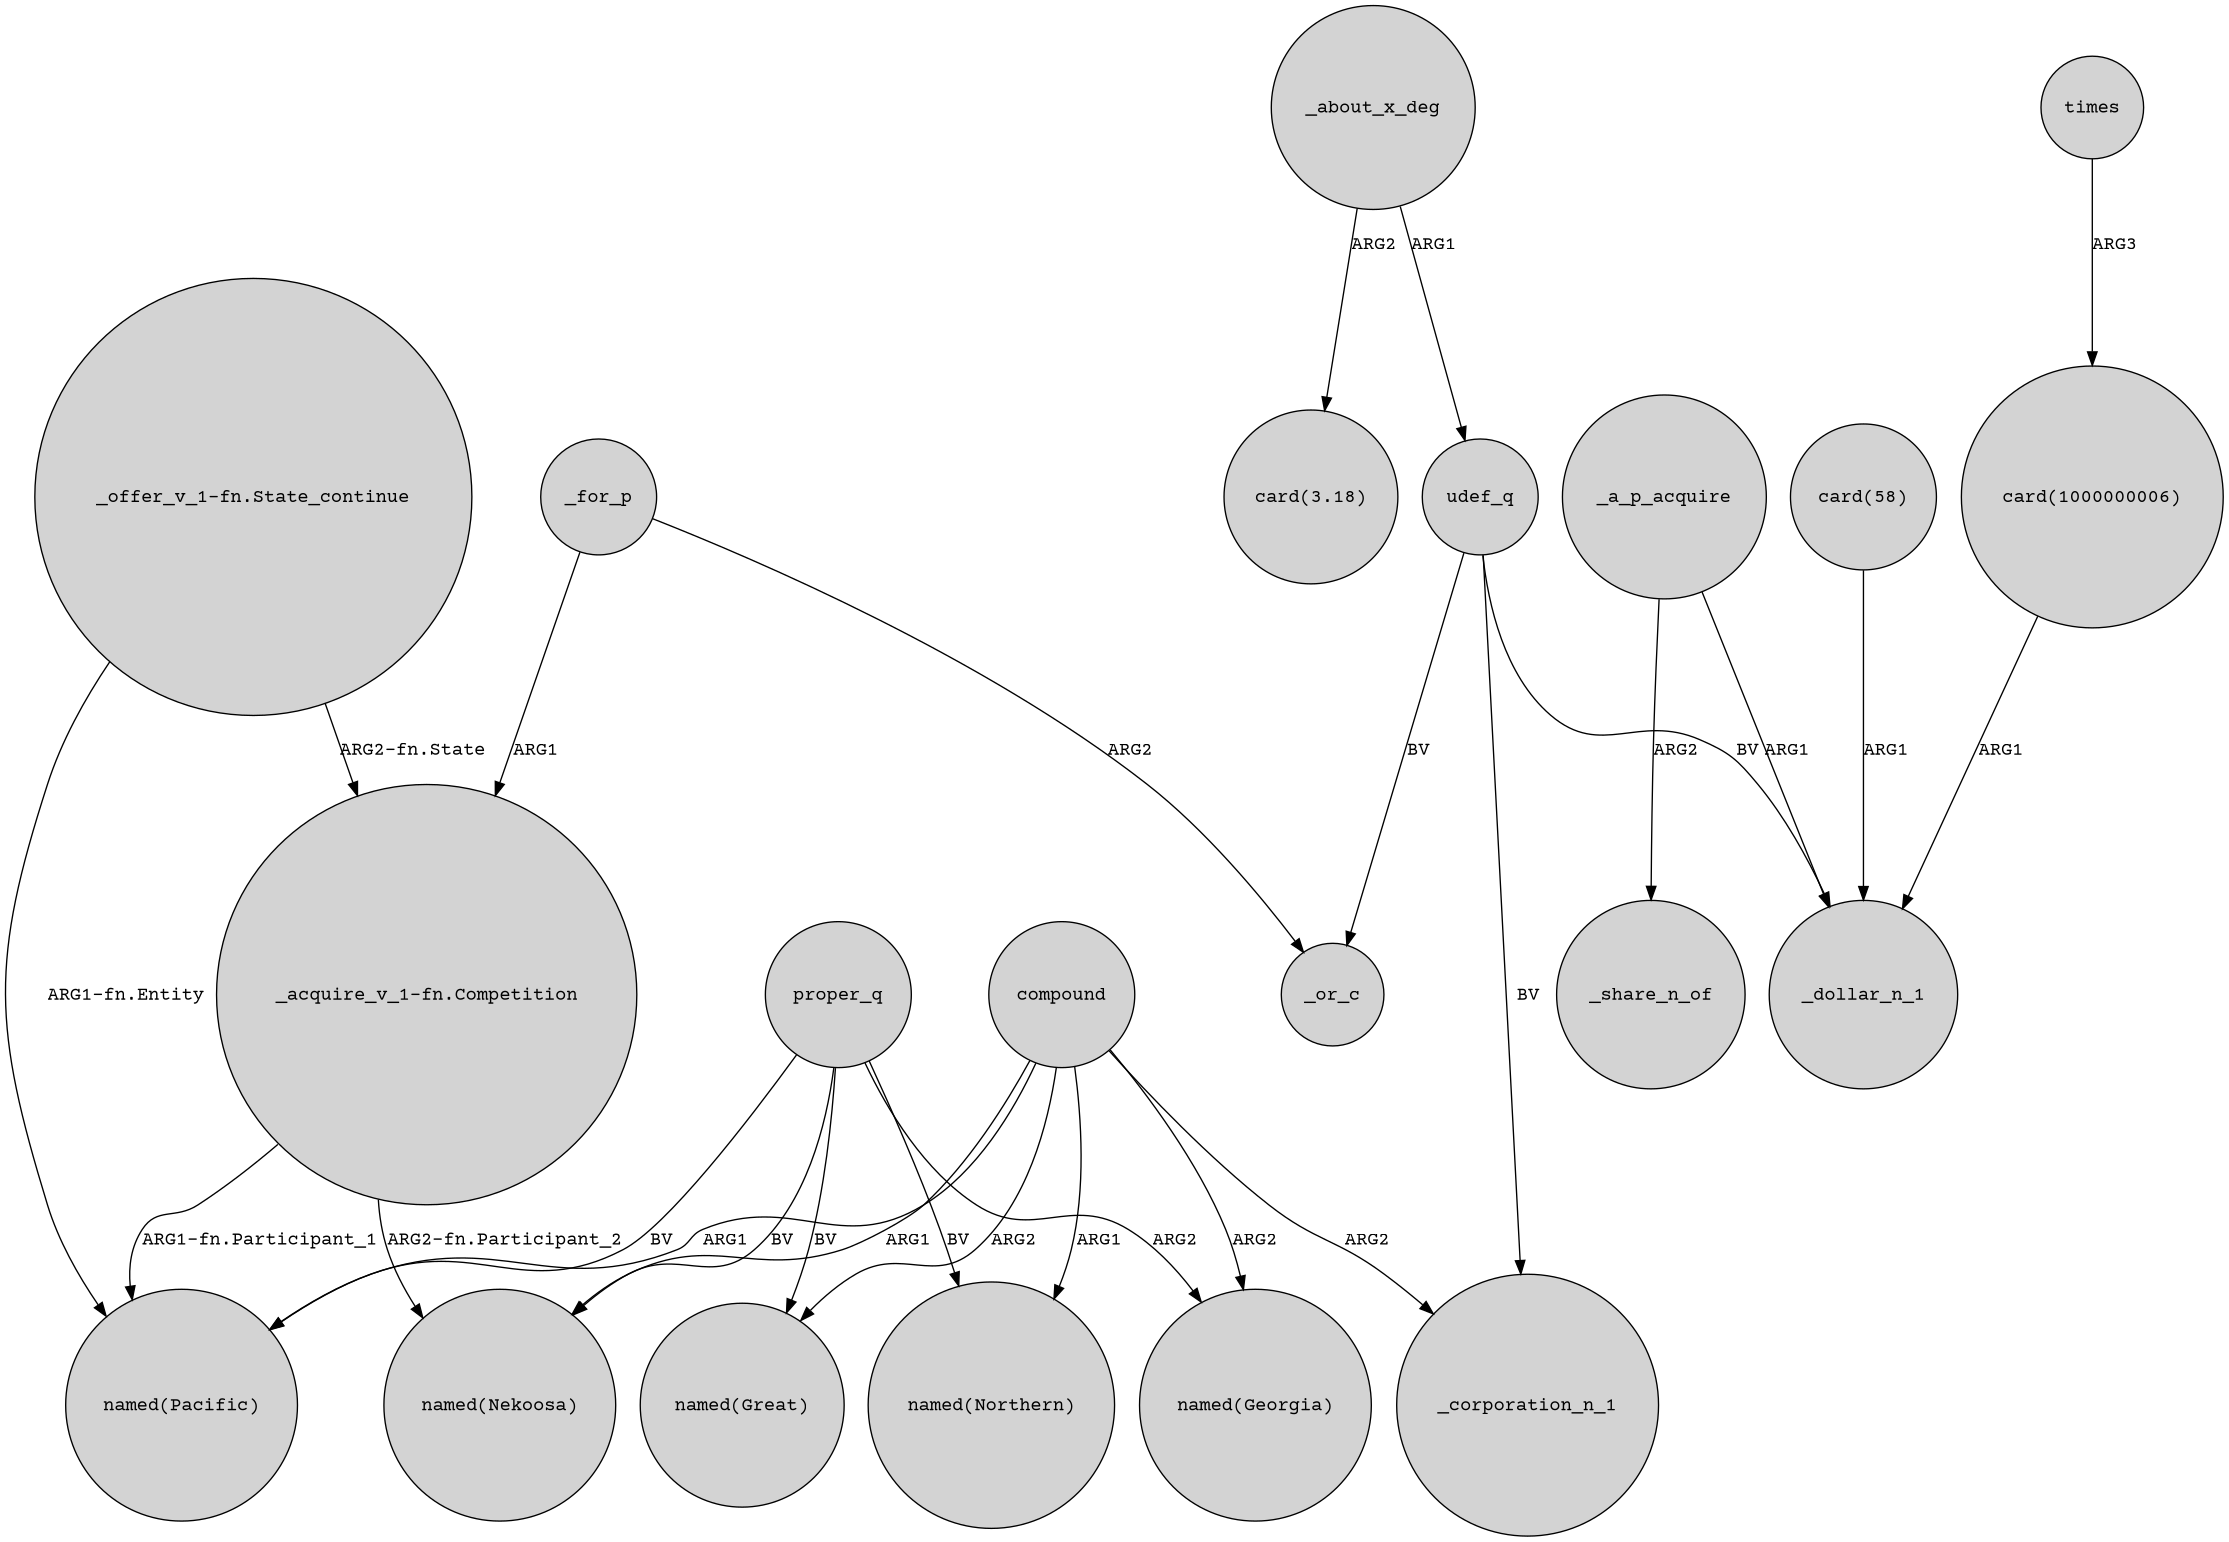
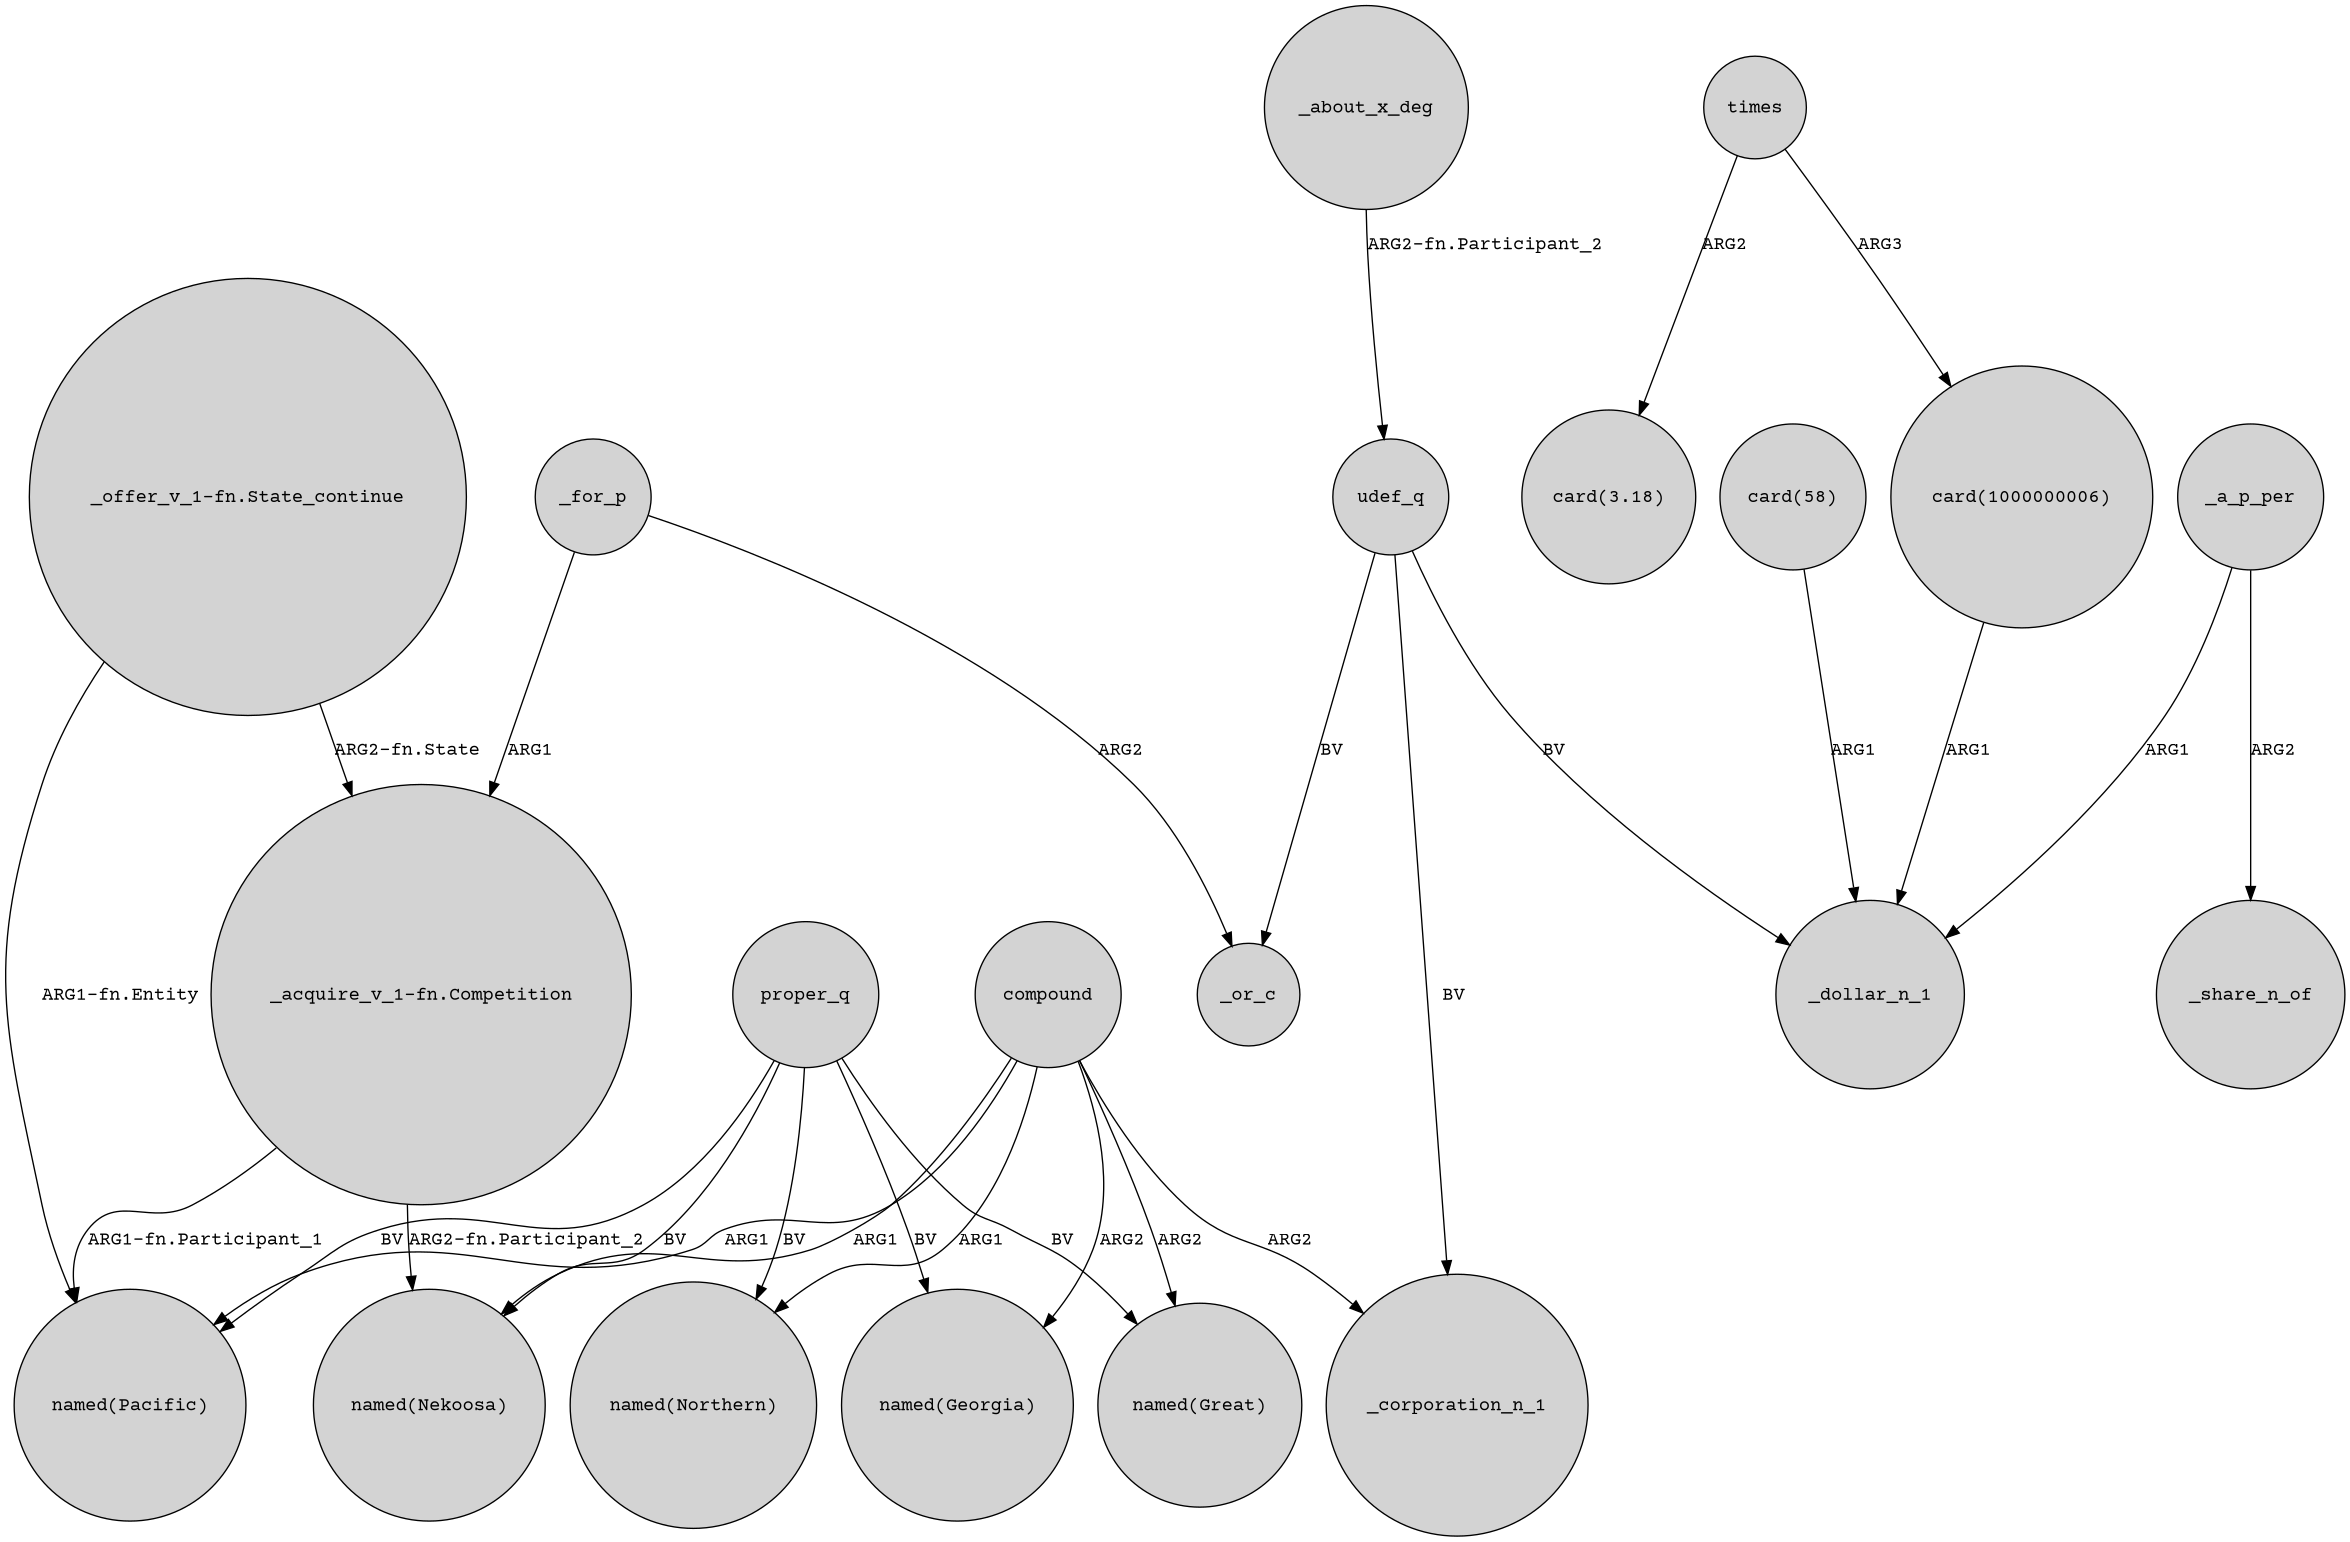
(1434, 244) -> (1486, 244)
(1342, 303) -> (1691, 279)
(1664, 497) -> (2251, 497)
(1176, 1239) -> (926, 1239)
